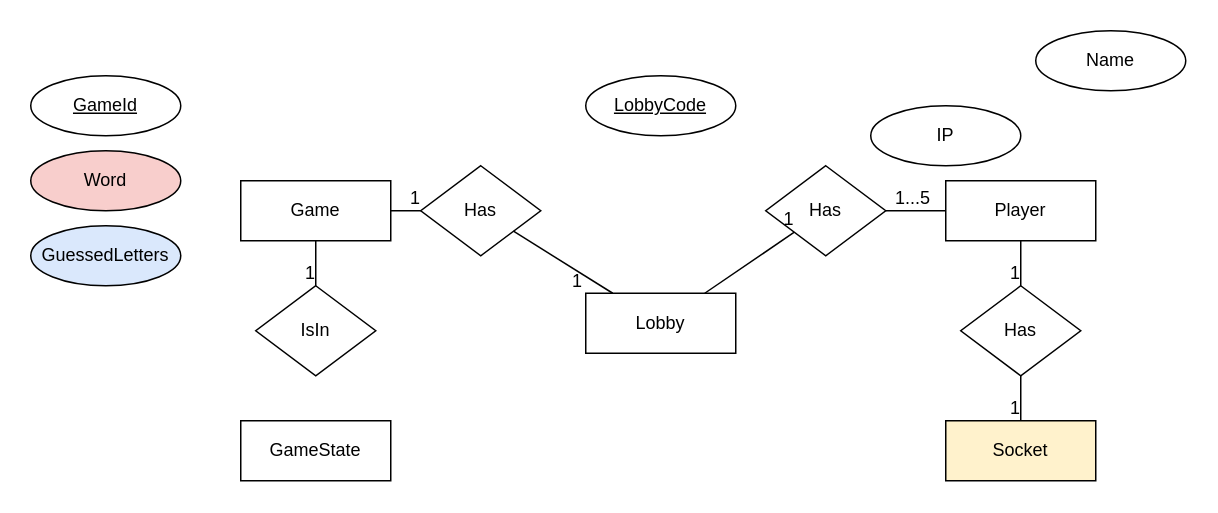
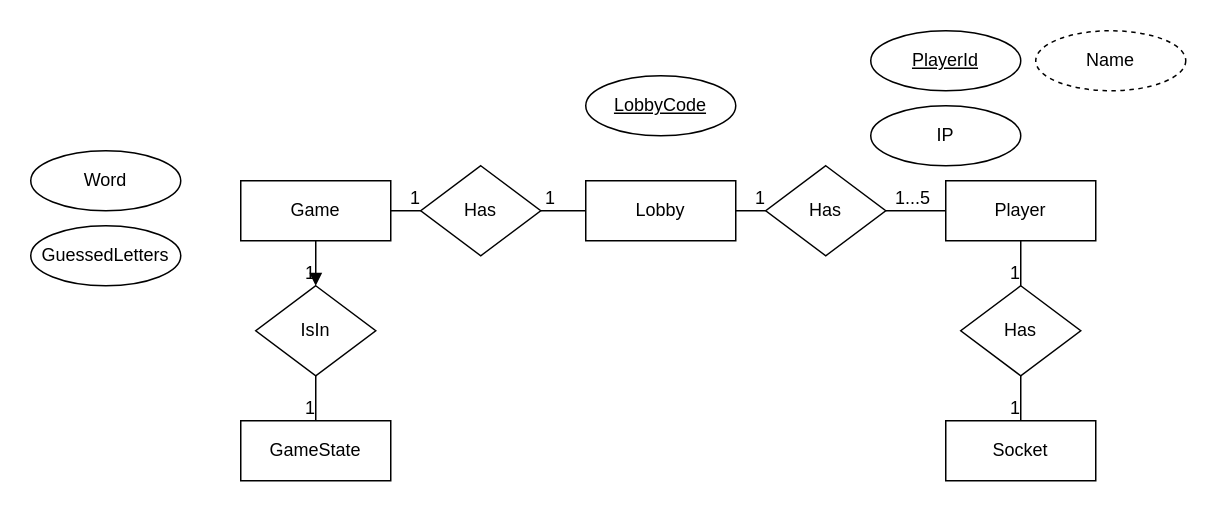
none -> (946, 61)
(1111, 61) -> (1111, 61)
(106, 106) -> none
(106, 181) -> (106, 181)
(106, 256) -> (106, 256)
(316, 277) -> (316, 273)
(661, 323) -> (661, 211)
none -> (316, 398)
(1021, 451) -> (1021, 451)
